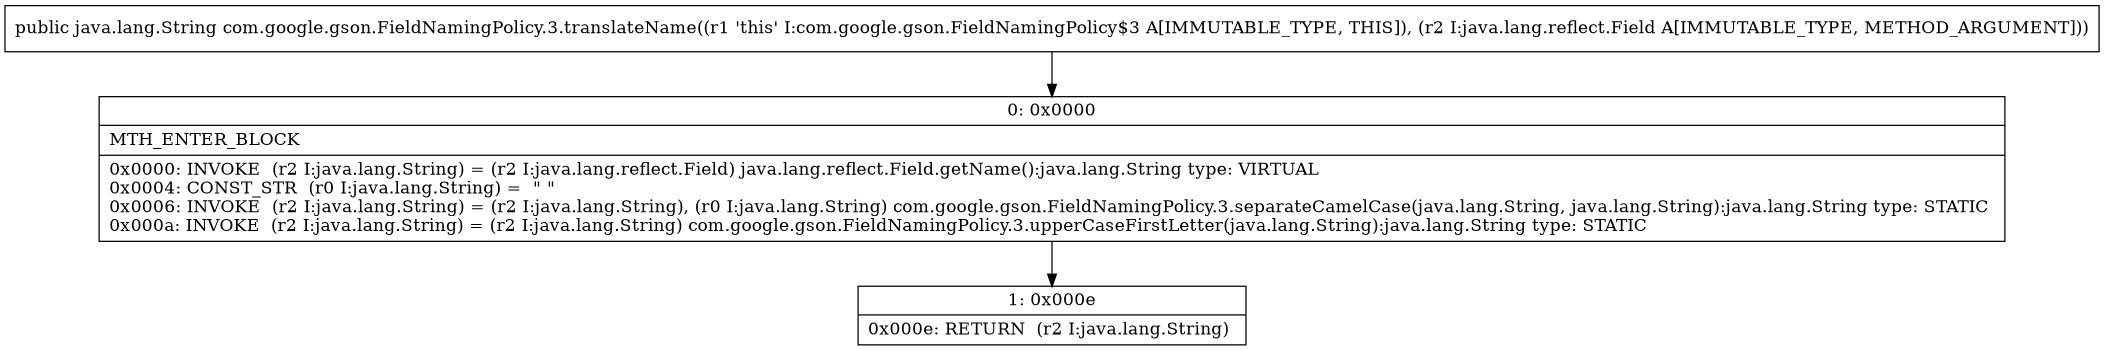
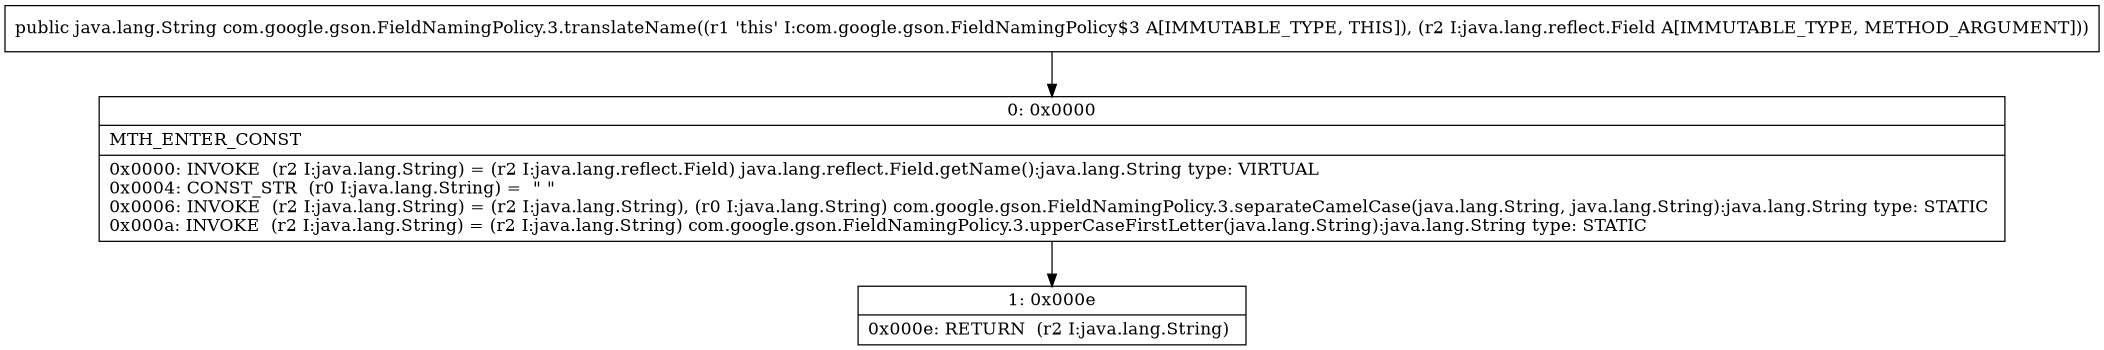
(205, 140) -> (205, 140)
